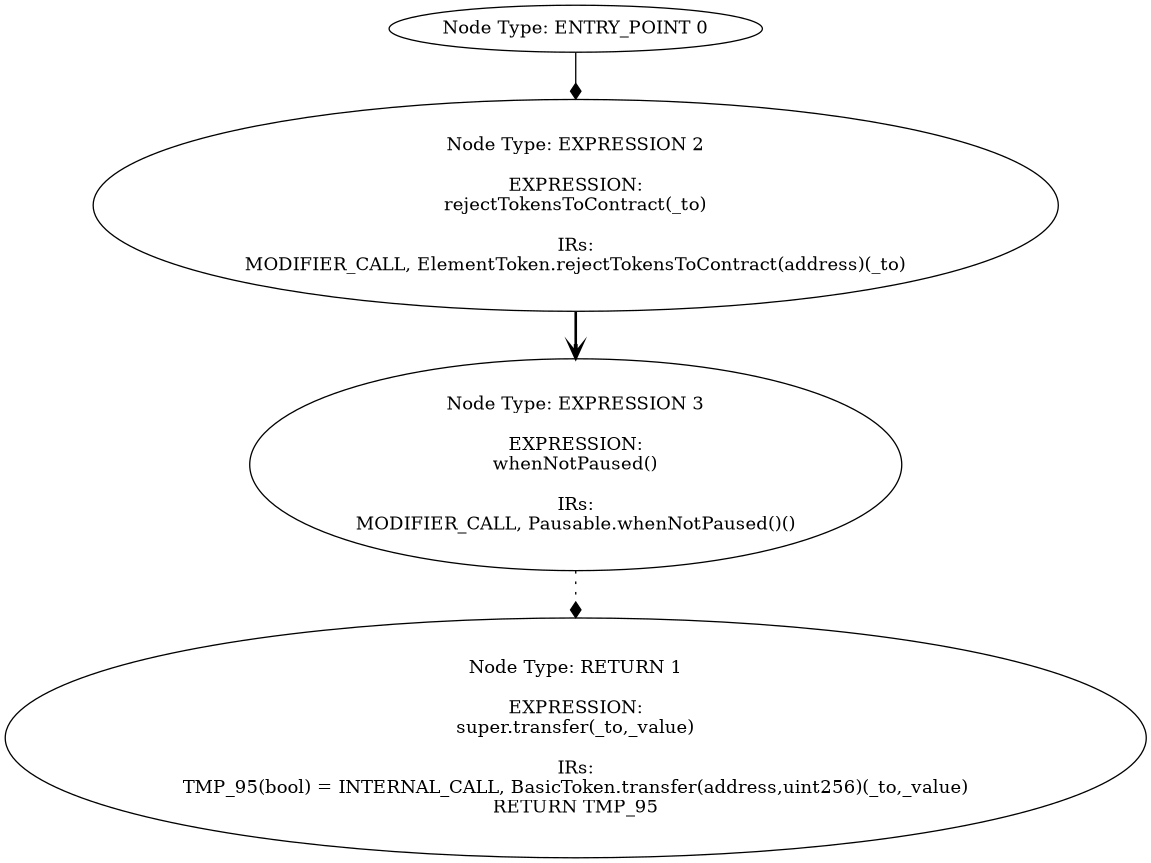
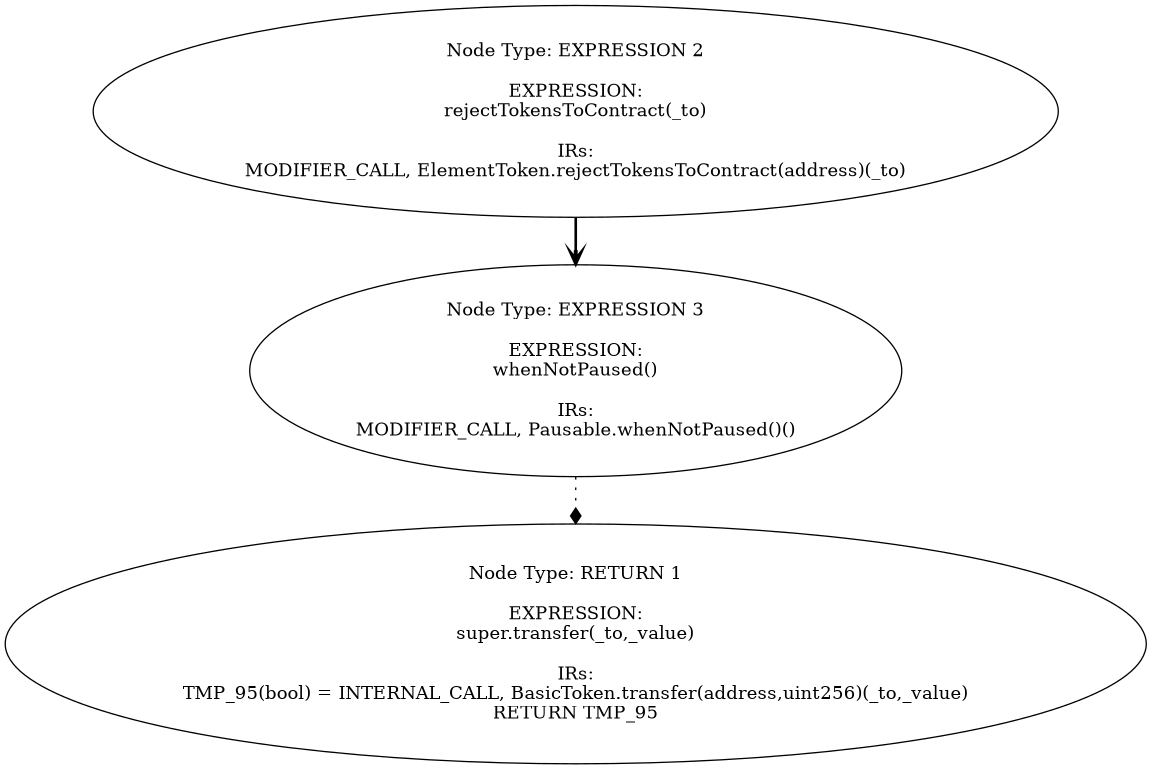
(576, 29) -> none
